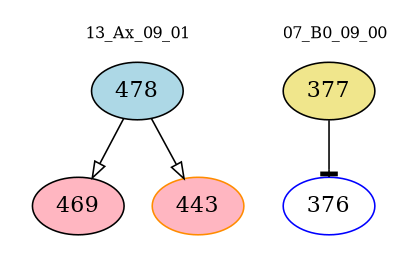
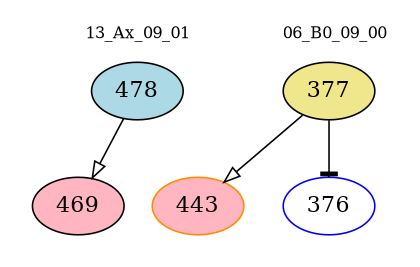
(335, 34) -> (335, 34)
(164, 141) -> (281, 134)
